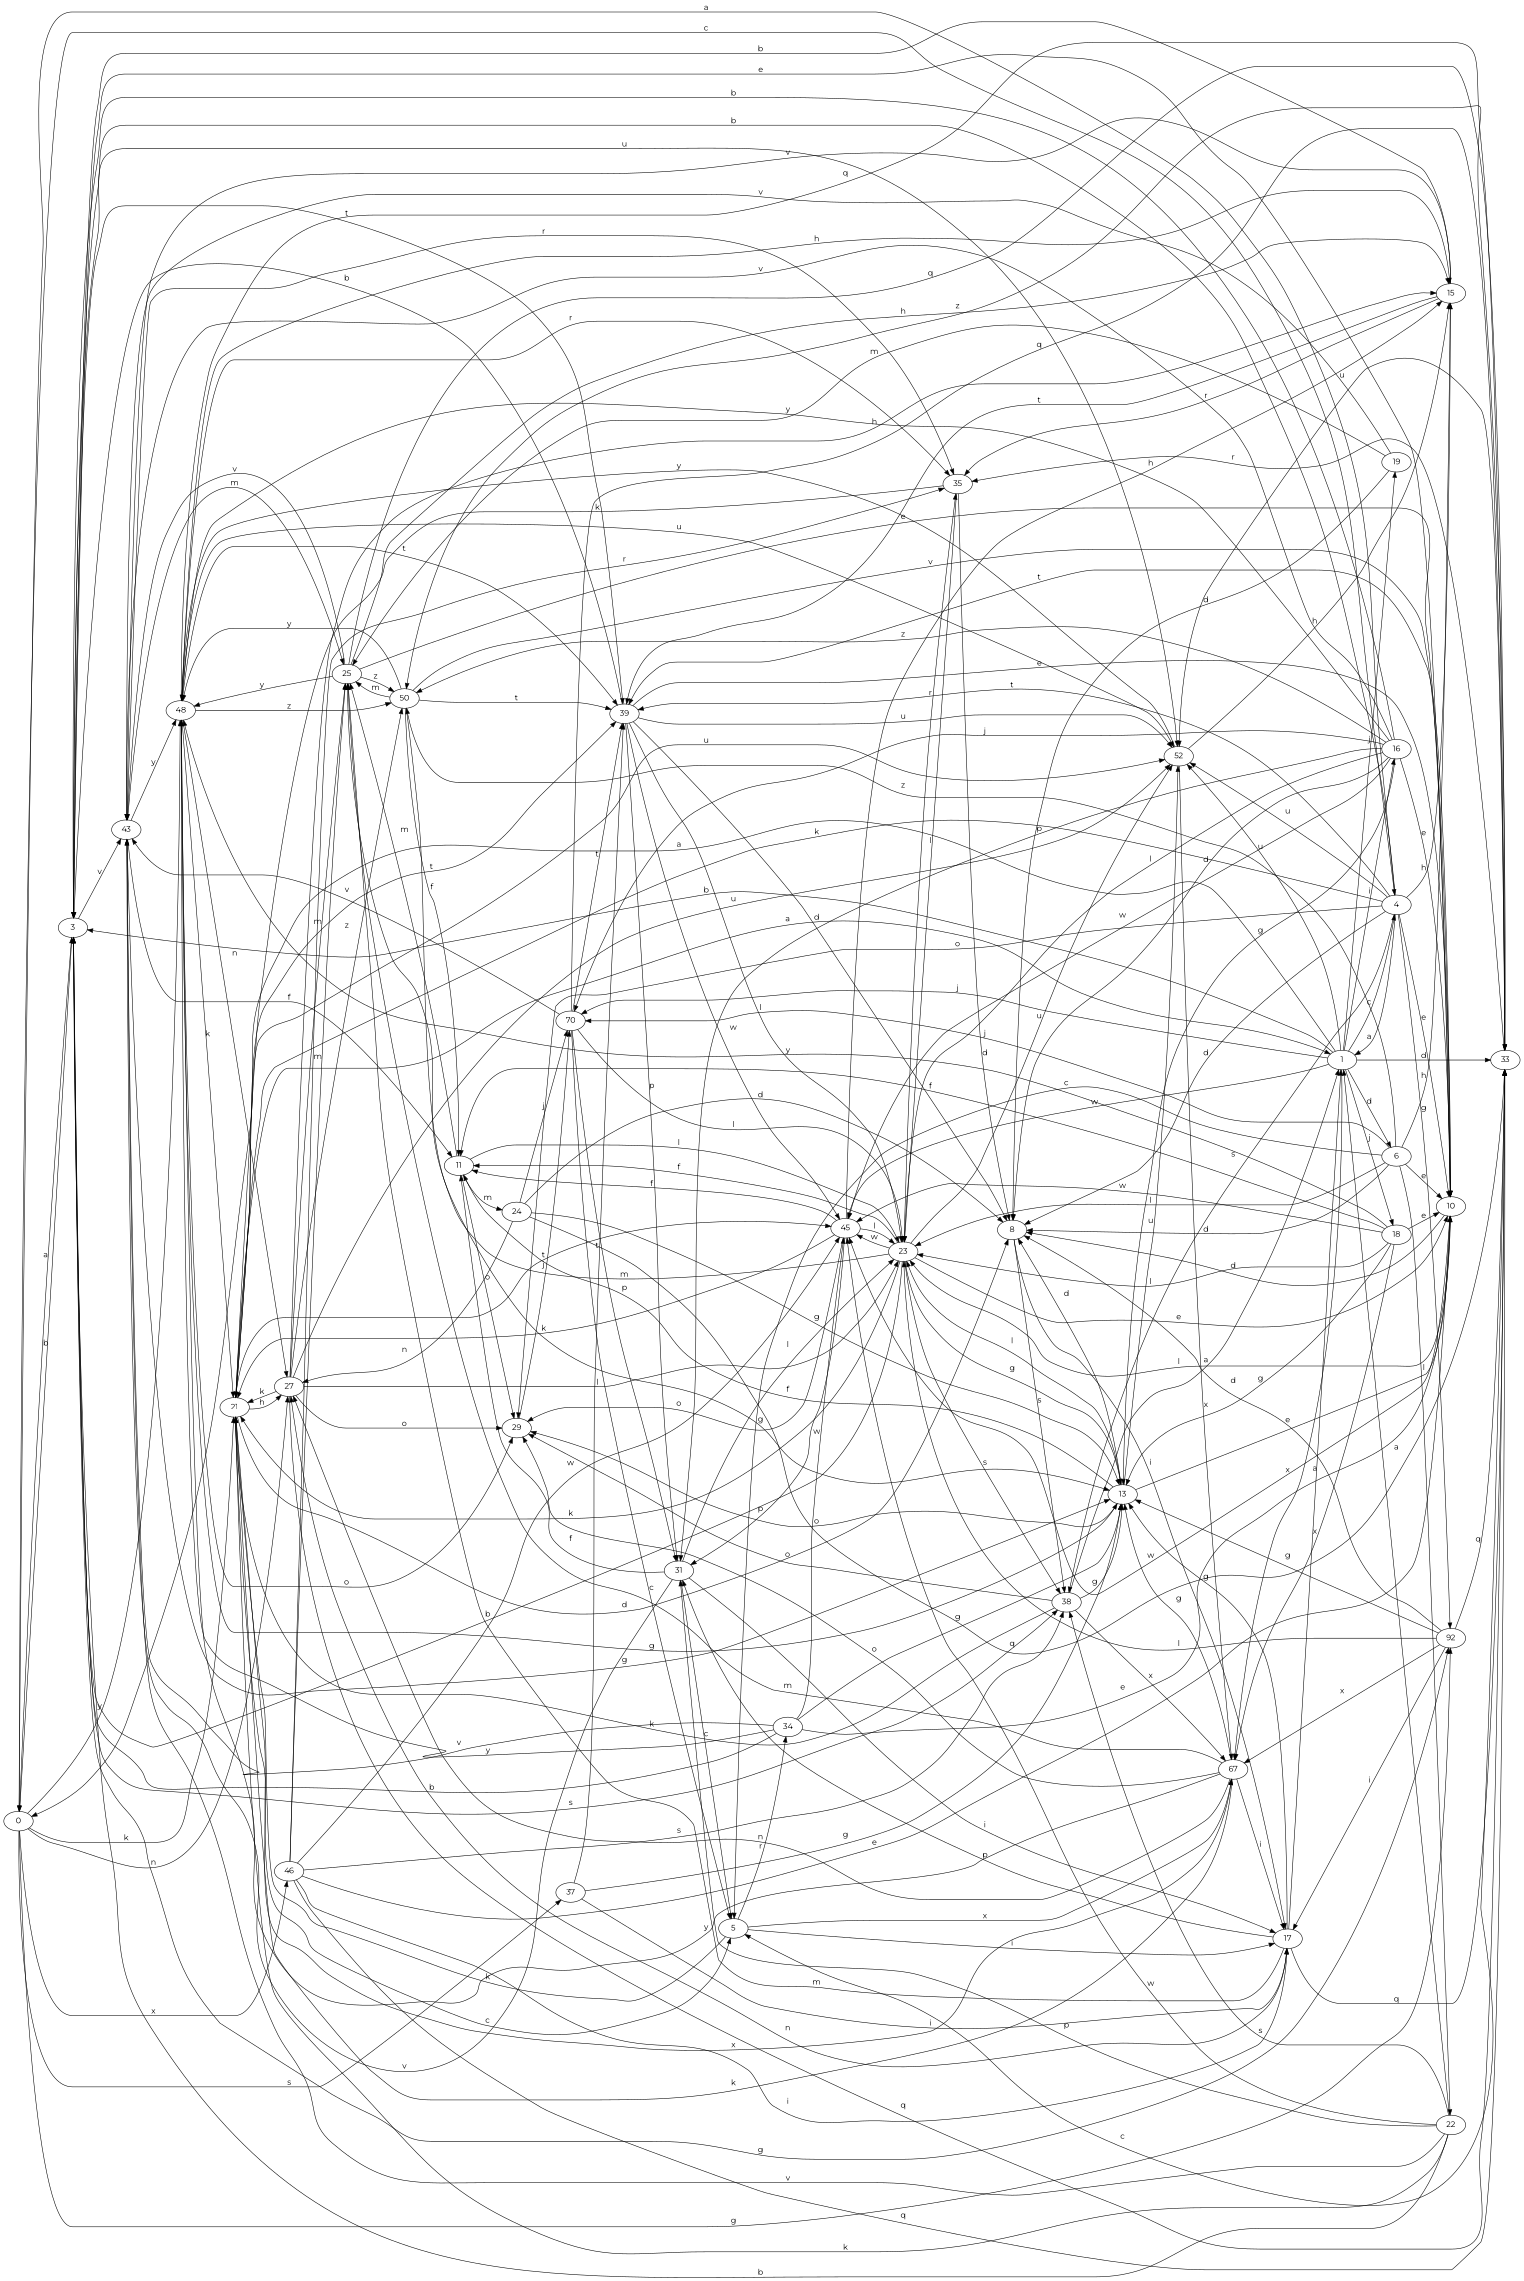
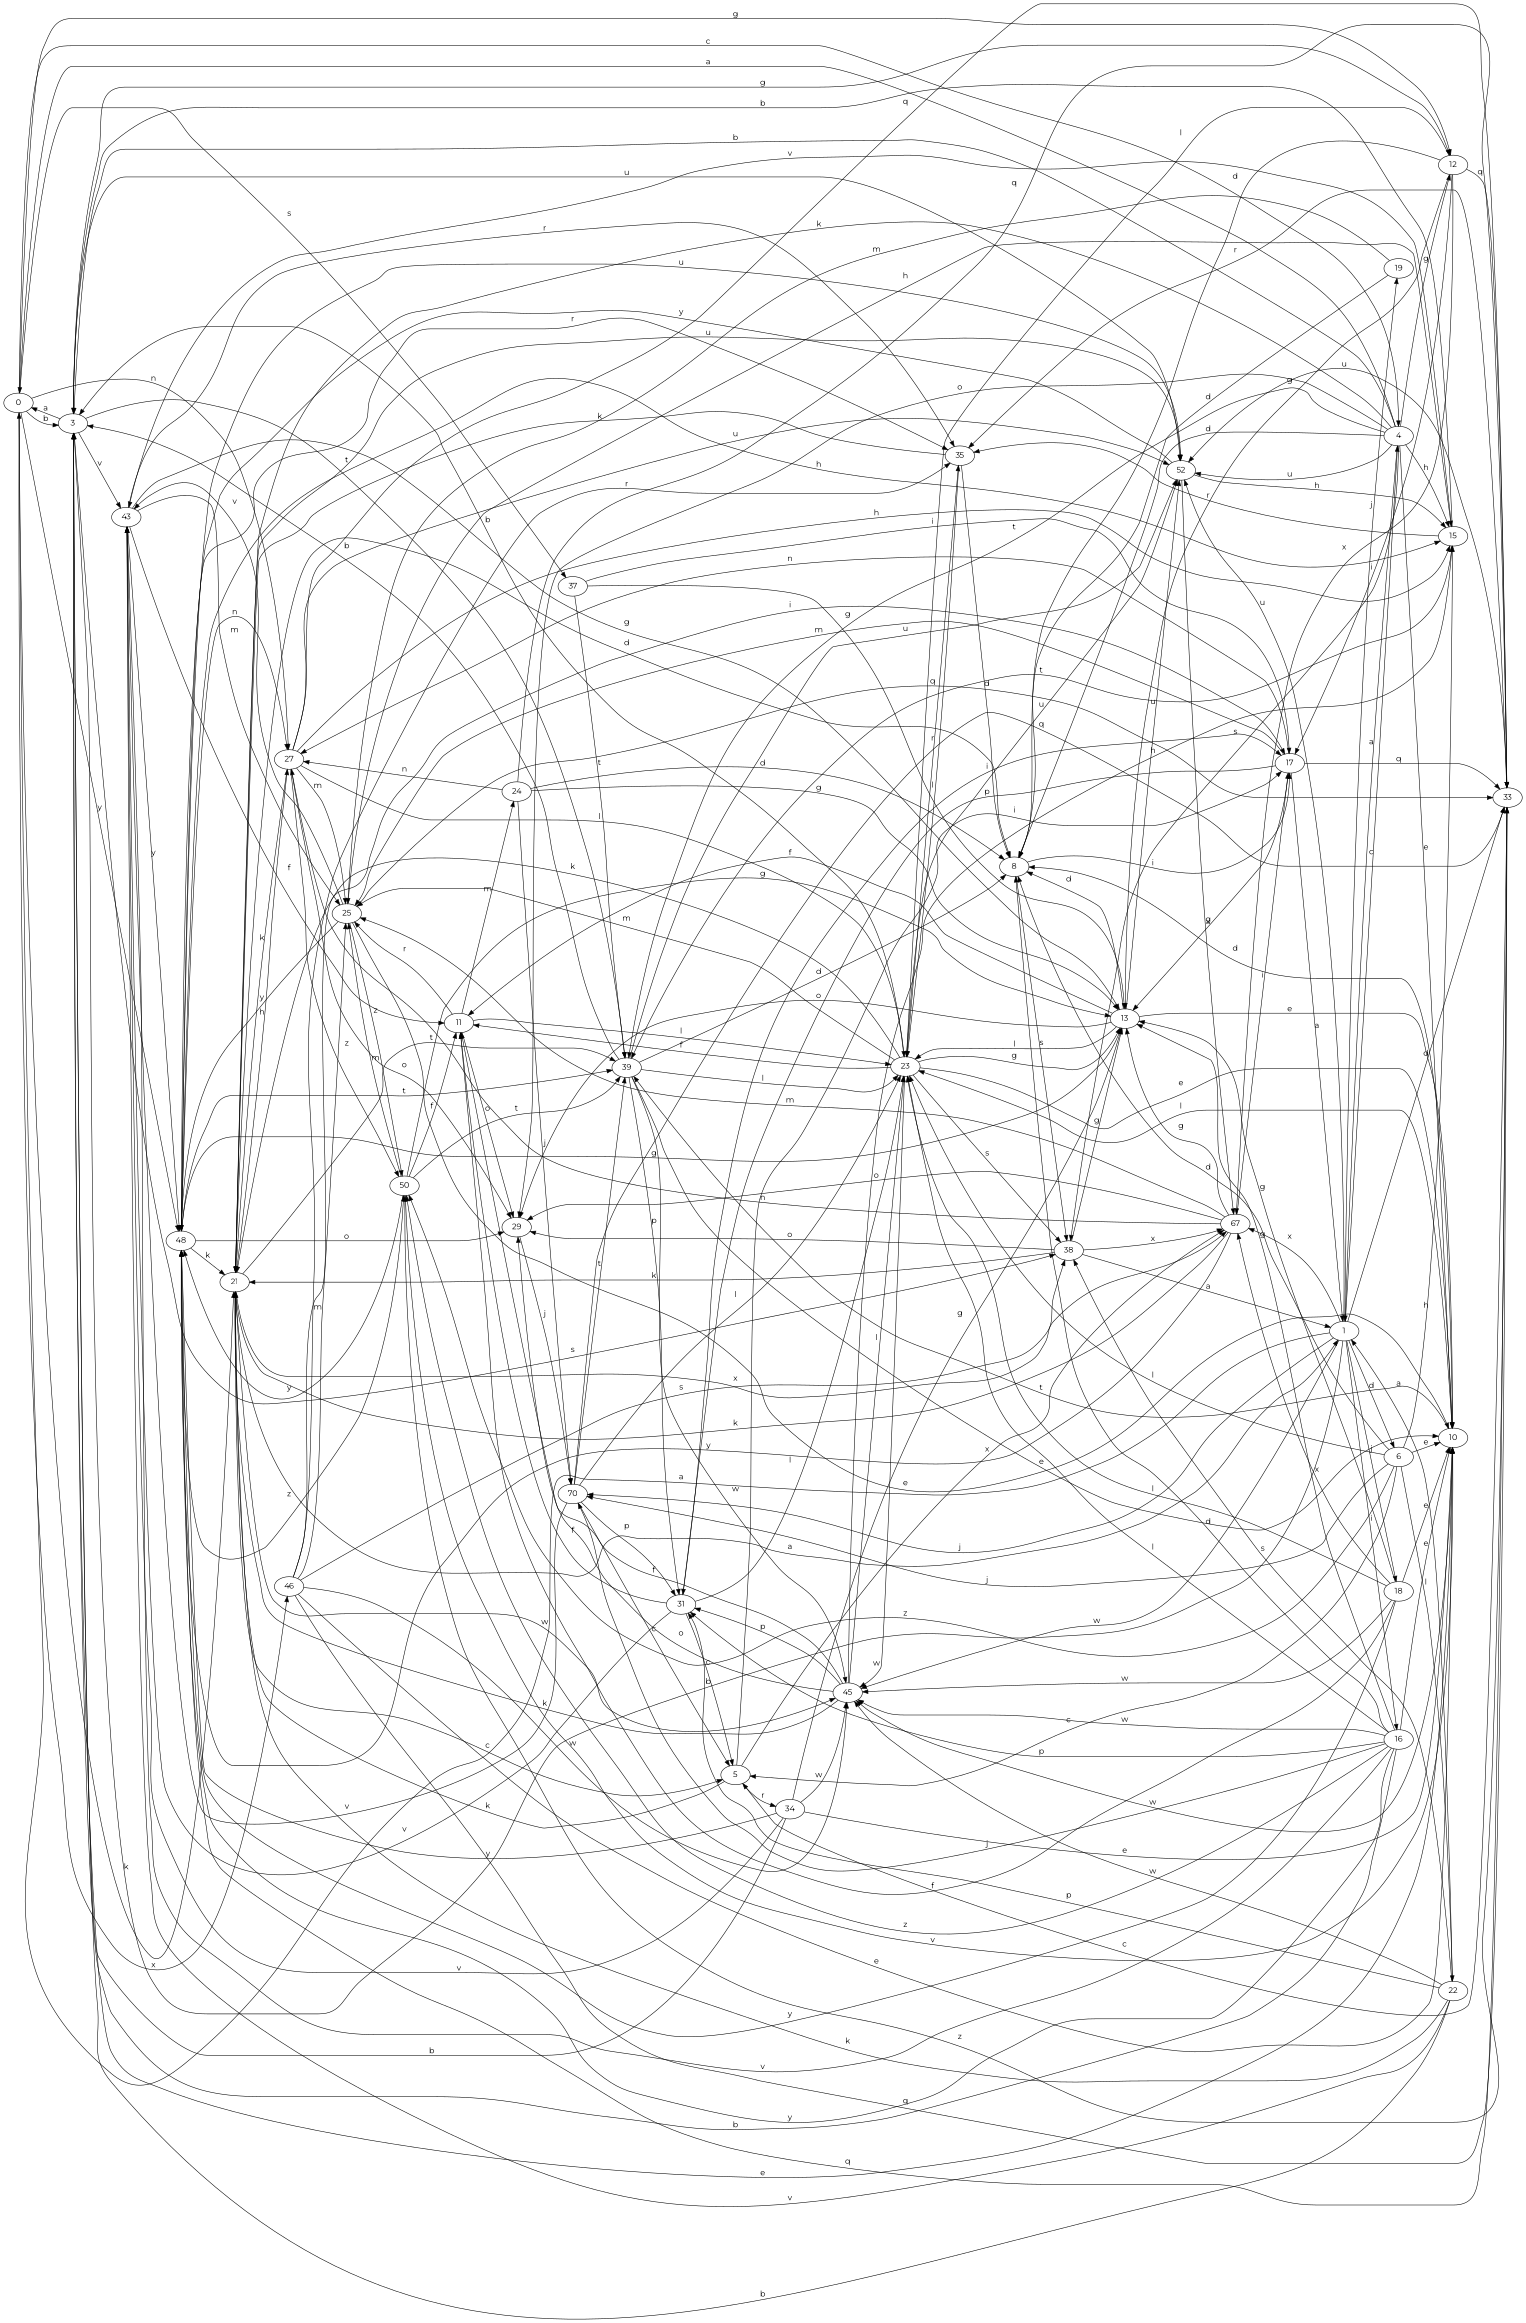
(544, 194) -> none
(405, 830) -> (405, 949)
(544, 1255) -> (545, 1622)
(1451, 1638) -> (1453, 165)
